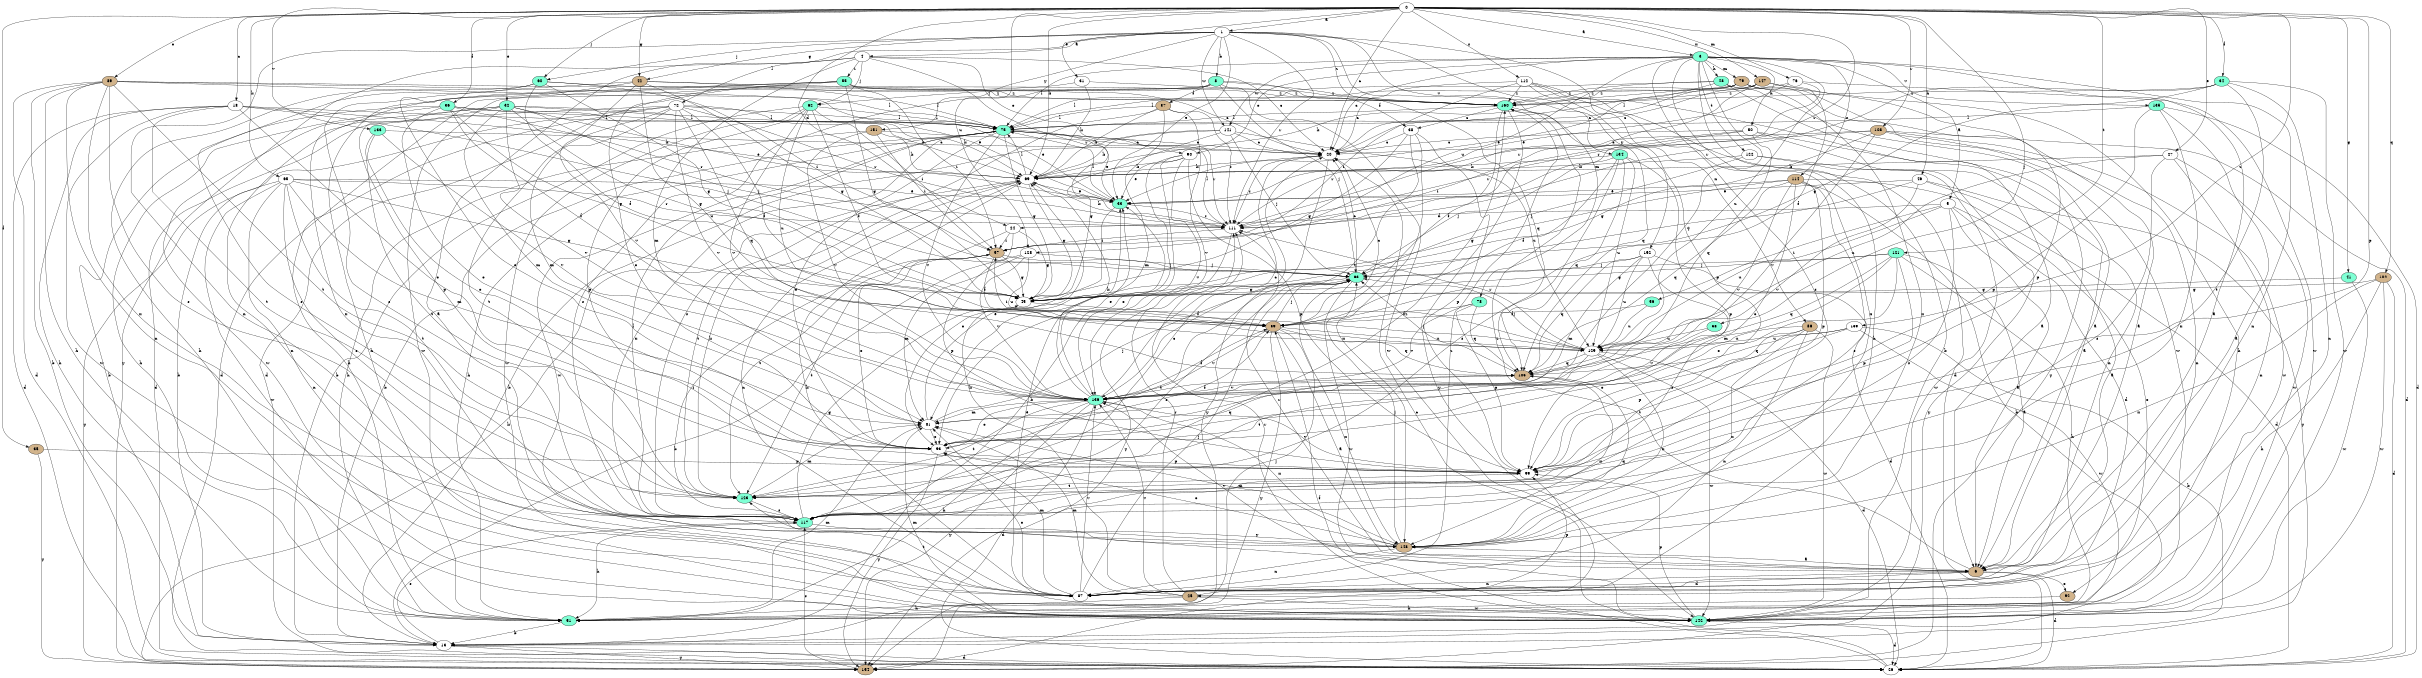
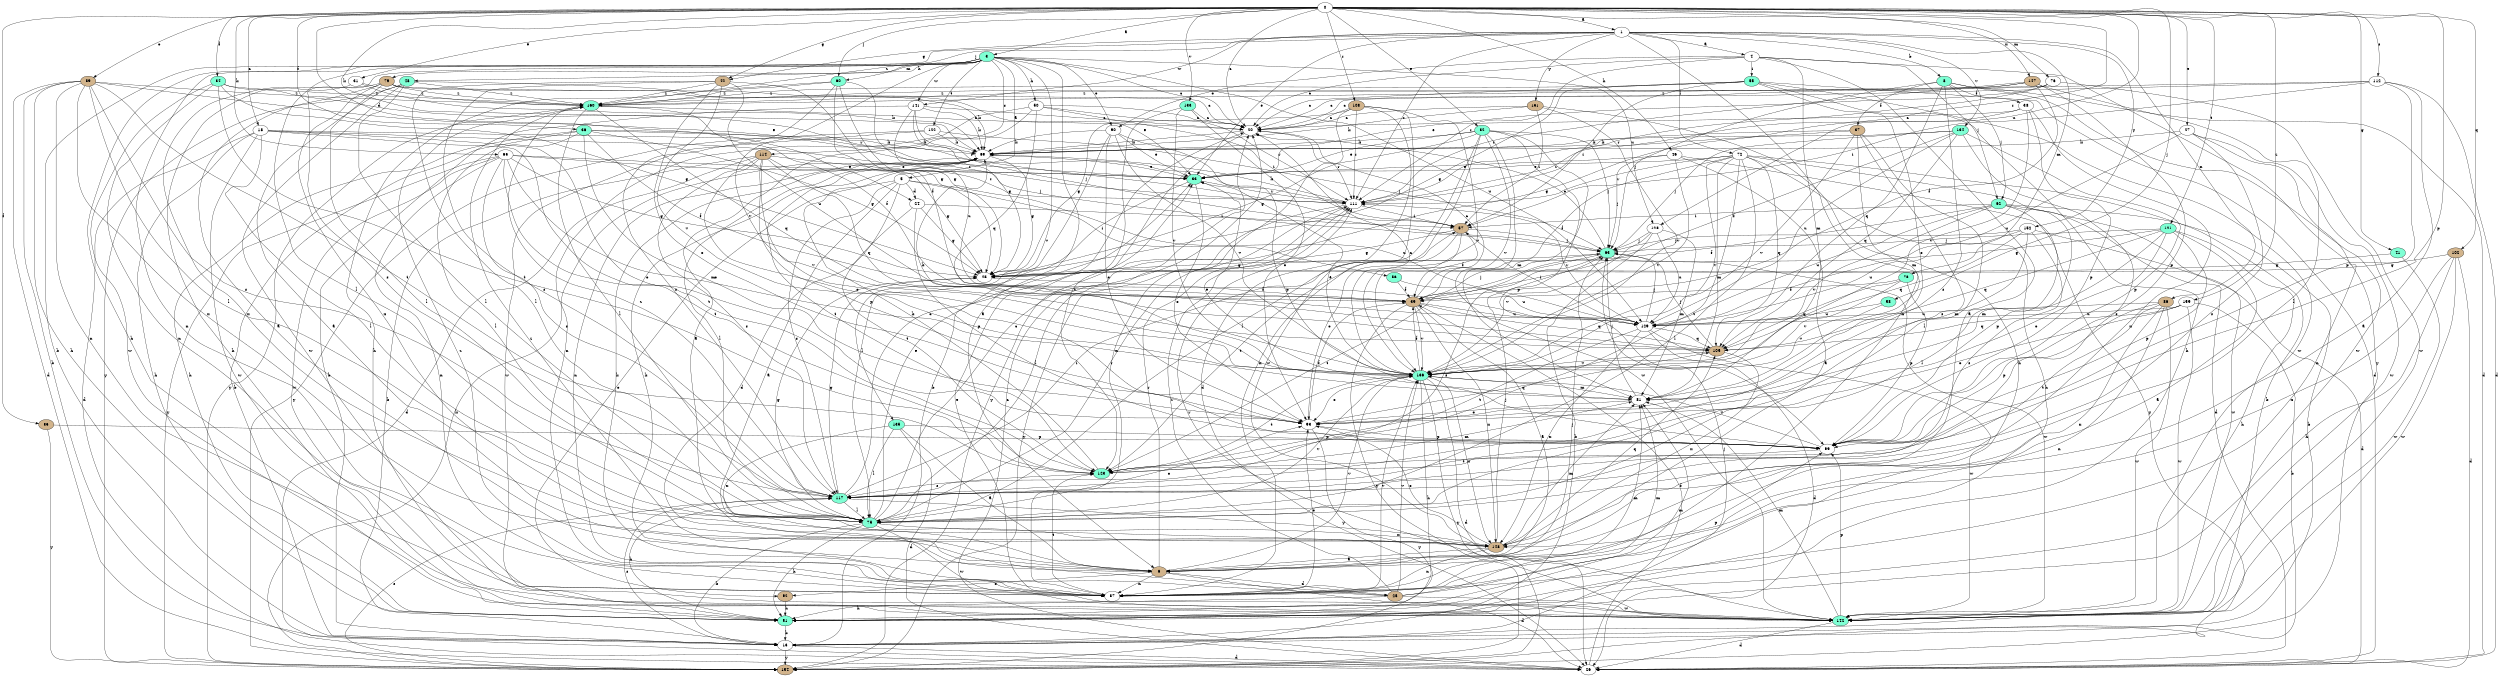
(1459, 118) -> (920, 117)
(1862, 357) -> none
